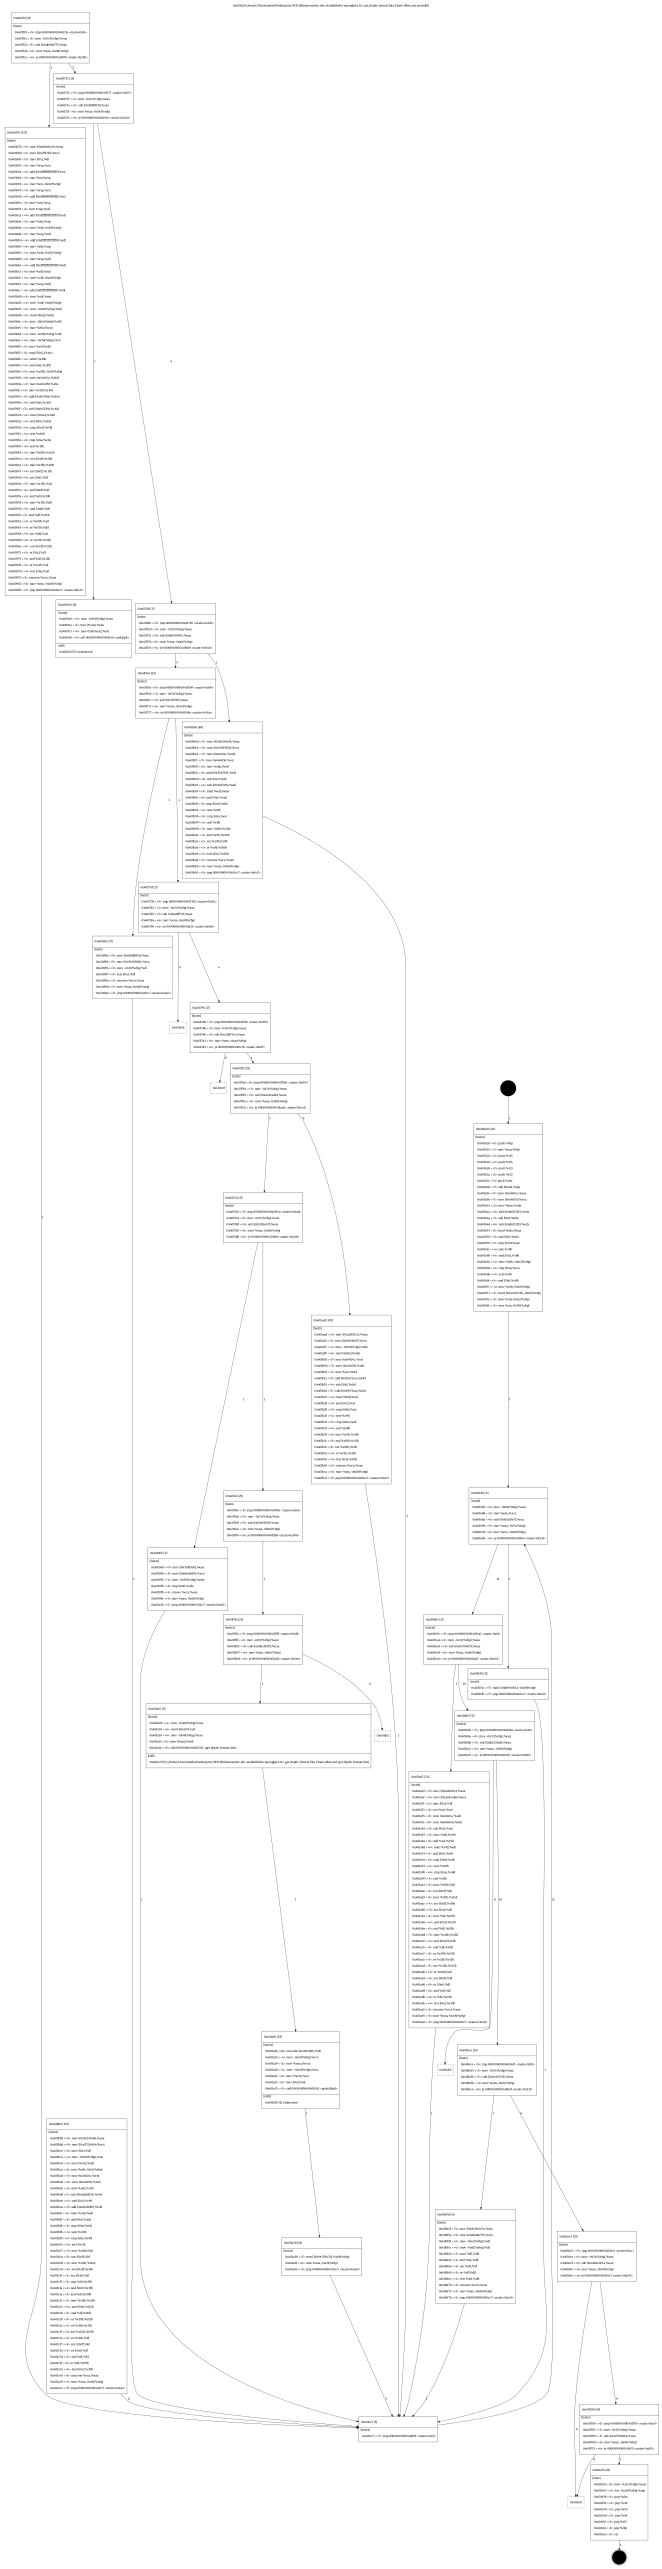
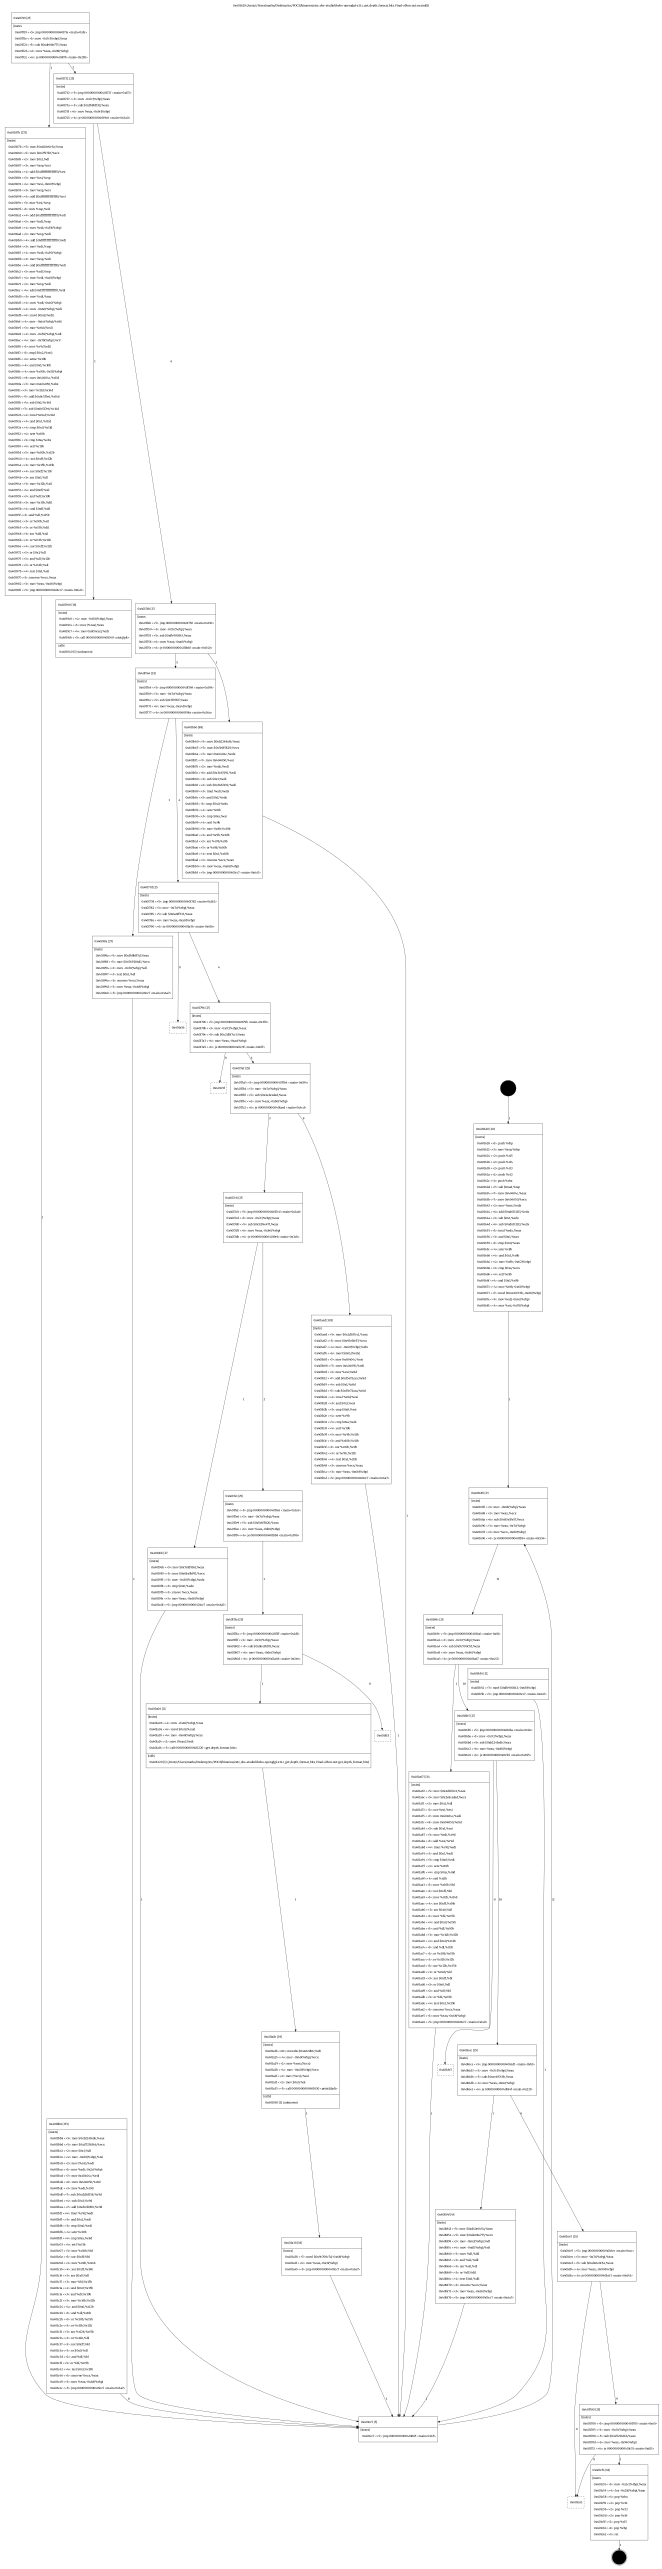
(508, 1605) -> none
